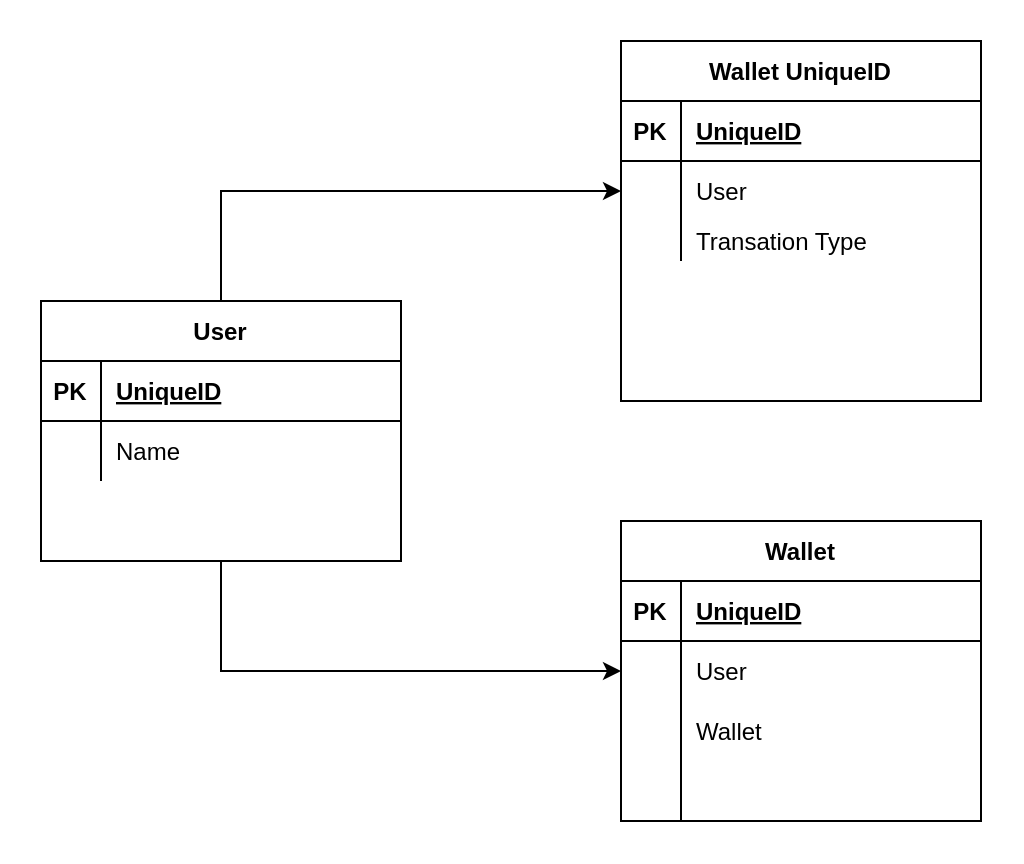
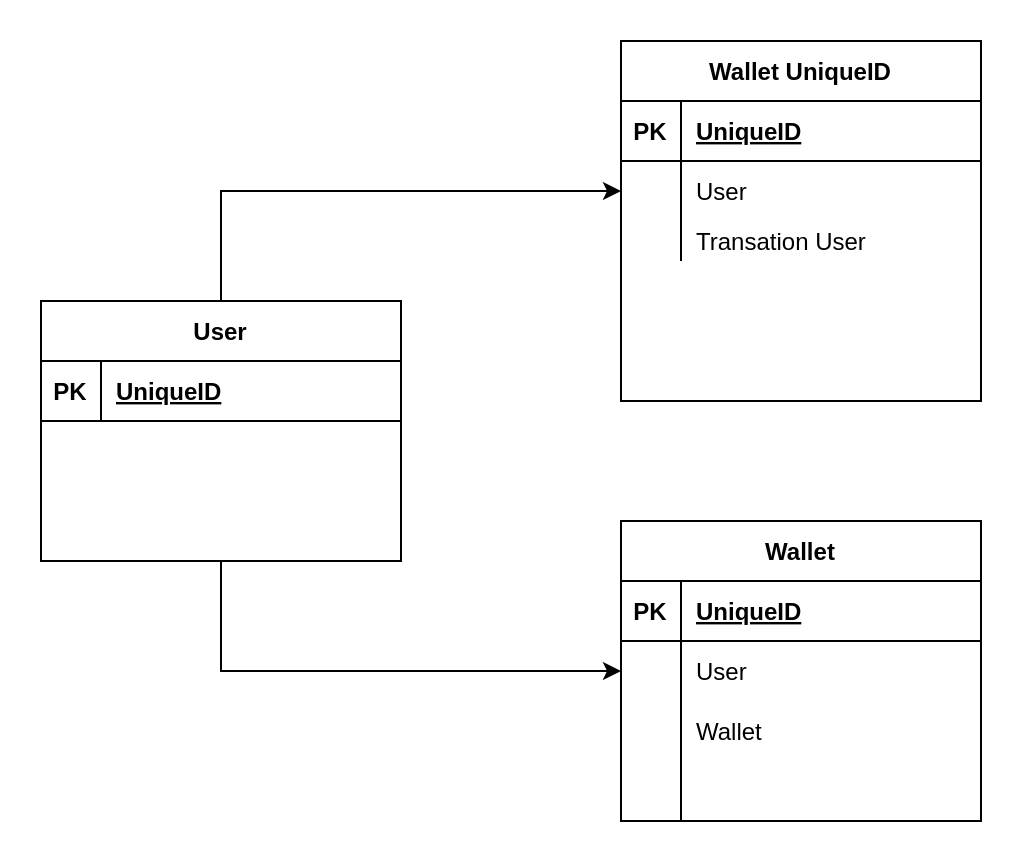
(791, 242) -> (791, 242)
(251, 451) -> none
